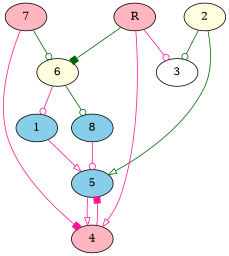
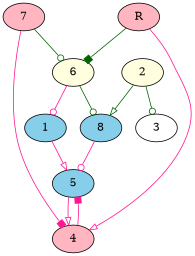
(154, 42) -> none
(186, 115) -> (124, 97)
